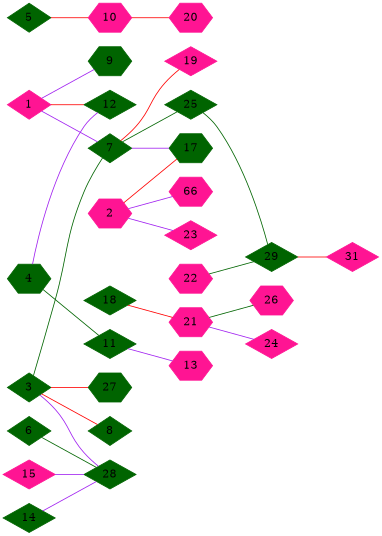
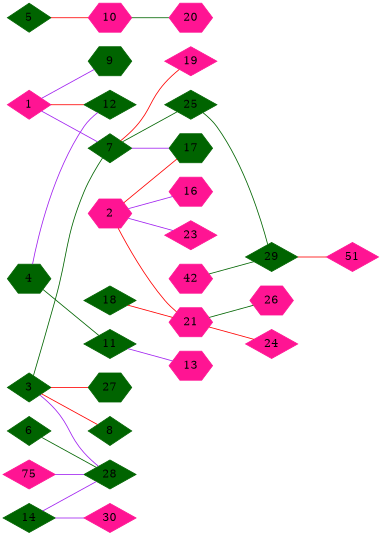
(150, 18) -> (150, 18)
(191, 192) -> (191, 192)
(352, 257) -> (352, 257)
none -> (144, 272)
(191, 279) -> (191, 279)
(232, 333) -> (232, 333)
(29, 474) -> (29, 474)
none -> (110, 518)
